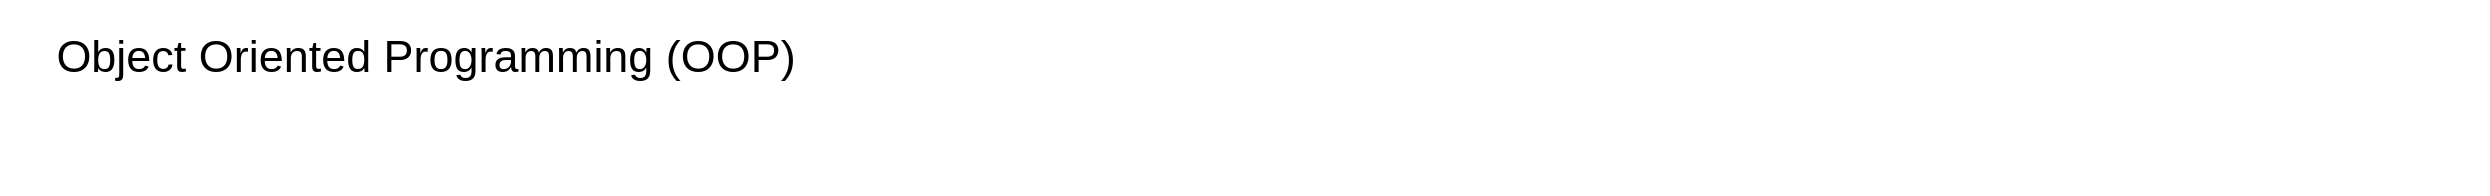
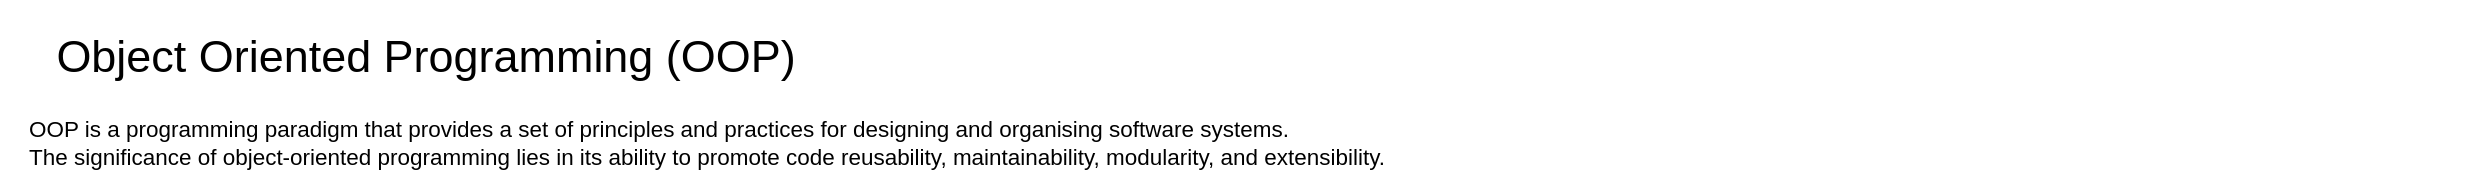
none -> (1244, 144)
